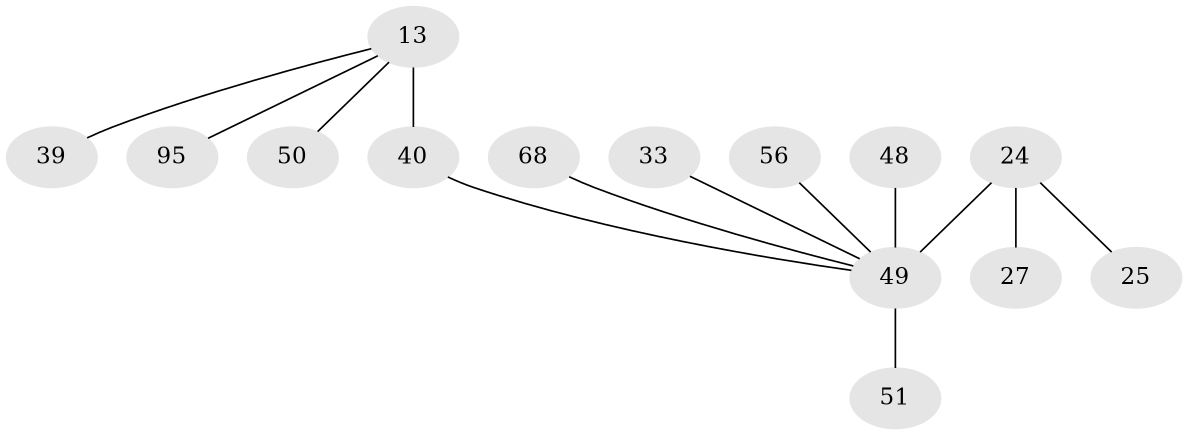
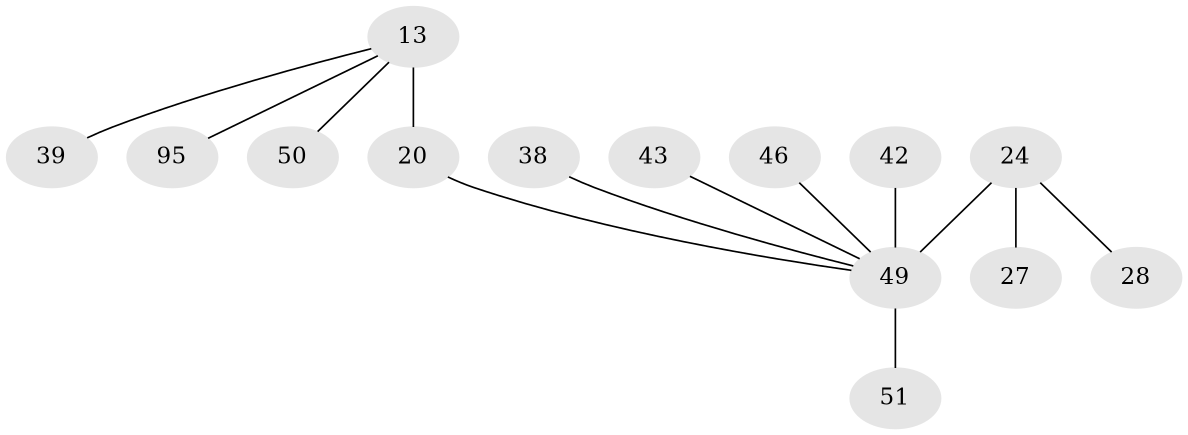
(413, 157) -> (413, 157)
(534, 157) -> (534, 157)
(654, 157) -> (654, 157)
(775, 157) -> (775, 157)
(895, 157) -> (895, 157)
(1136, 278) -> (1136, 278)
